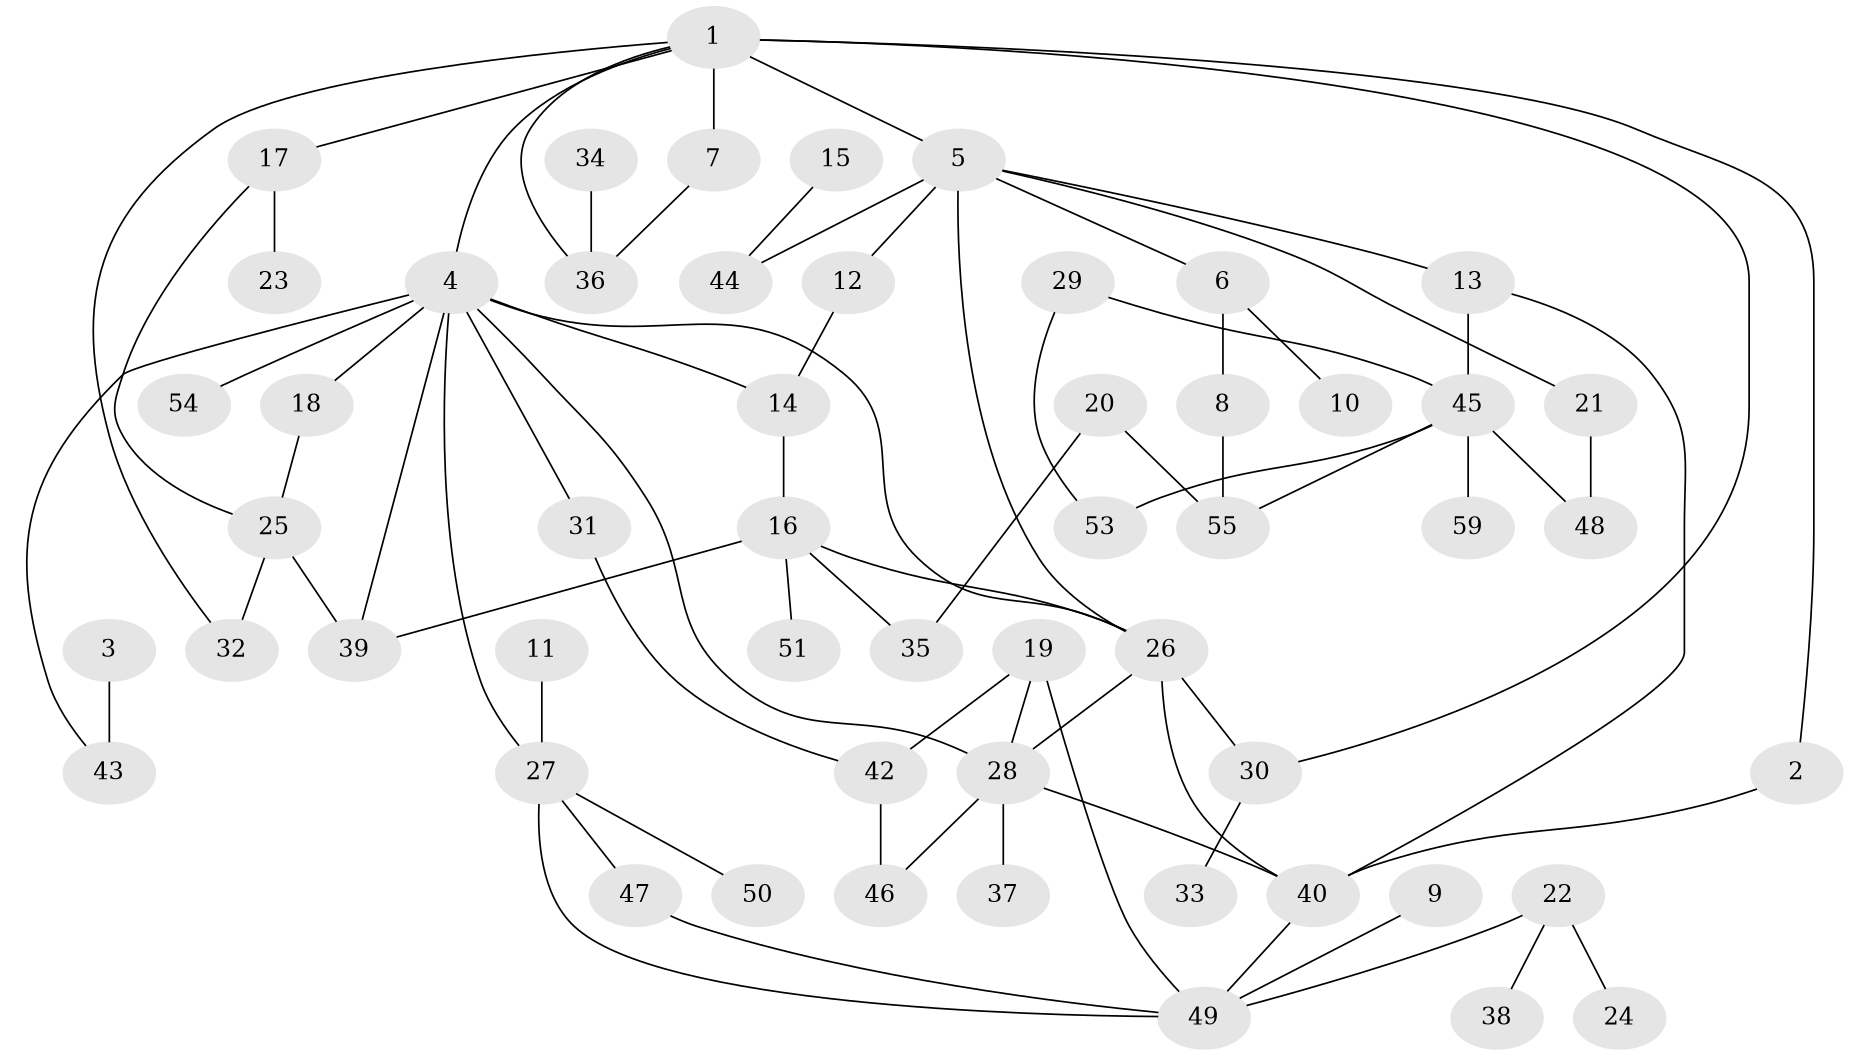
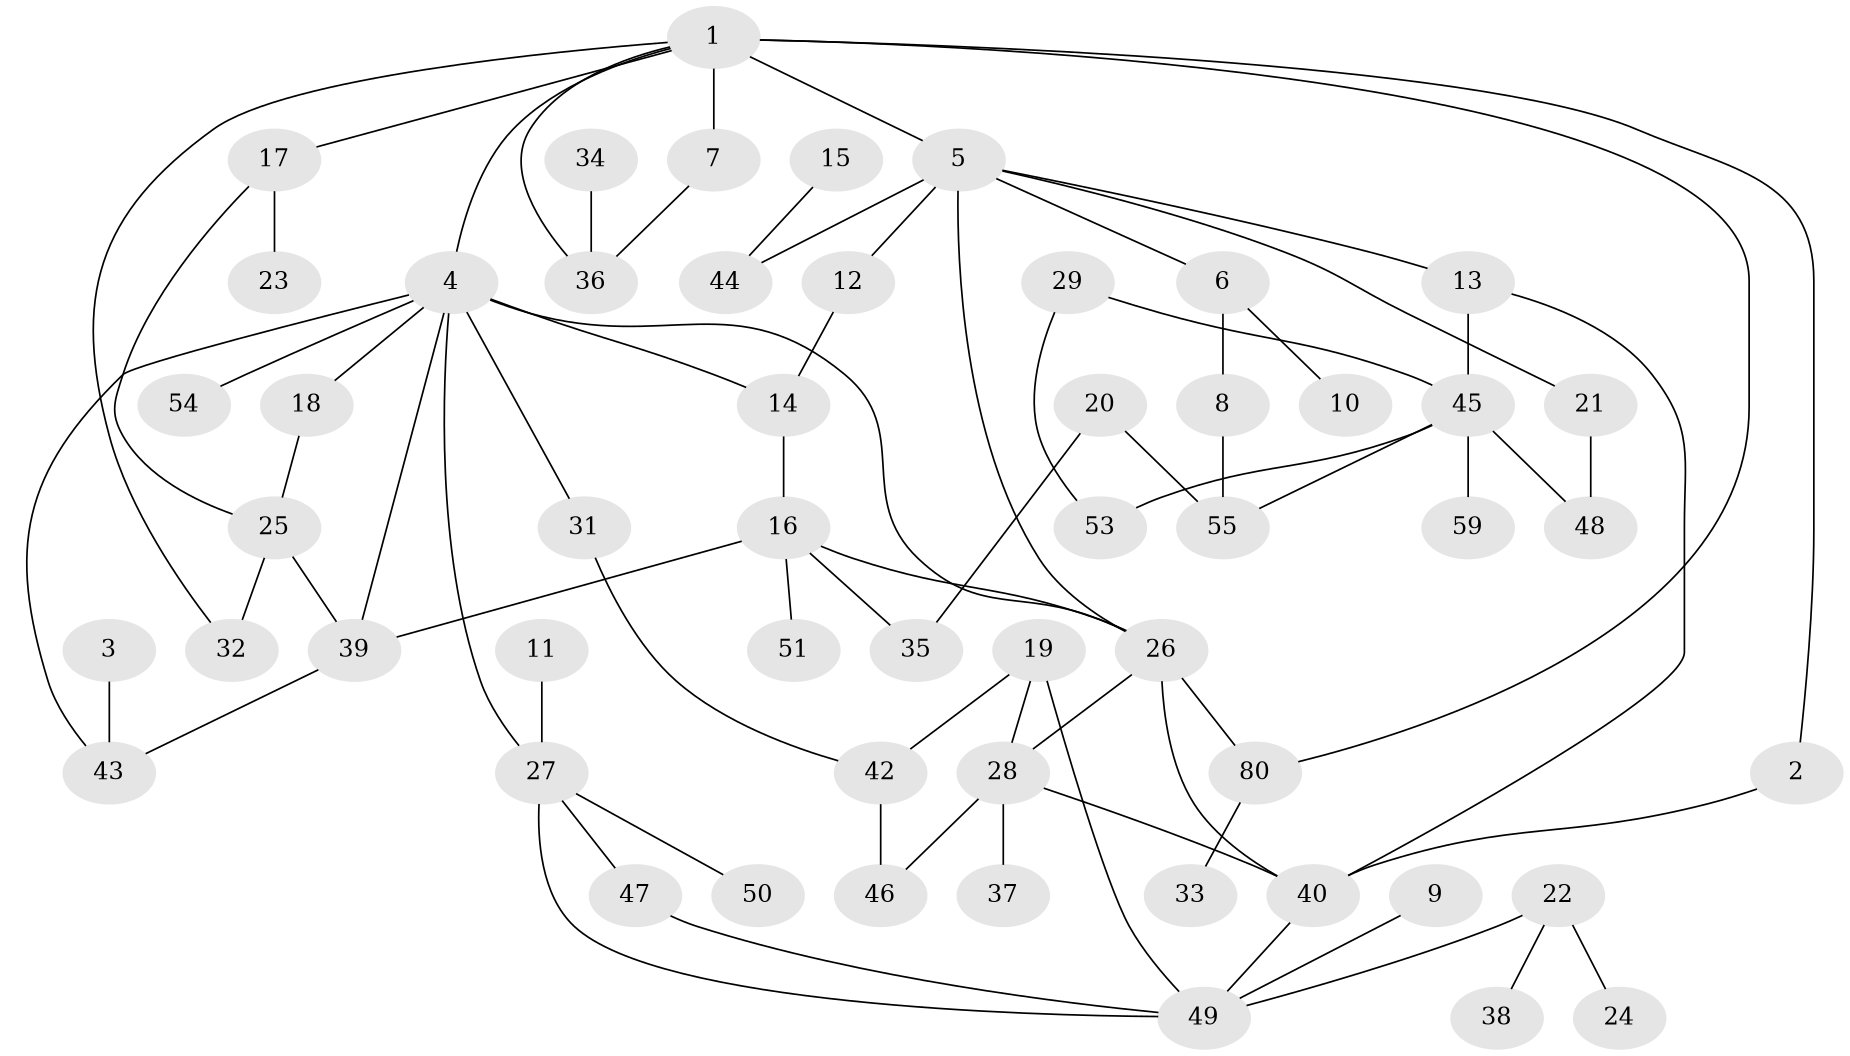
(681, 592) -> none
none -> (232, 712)
(1255, 773) -> (1255, 773)
